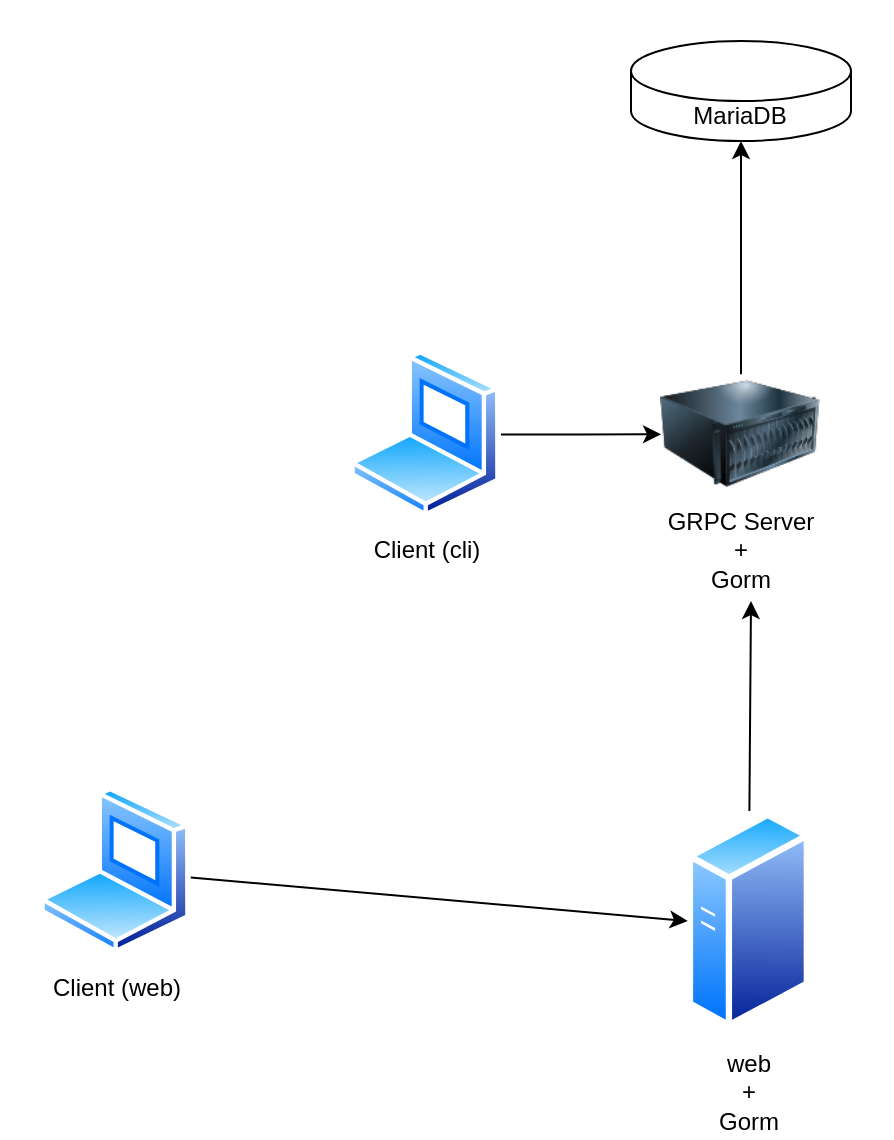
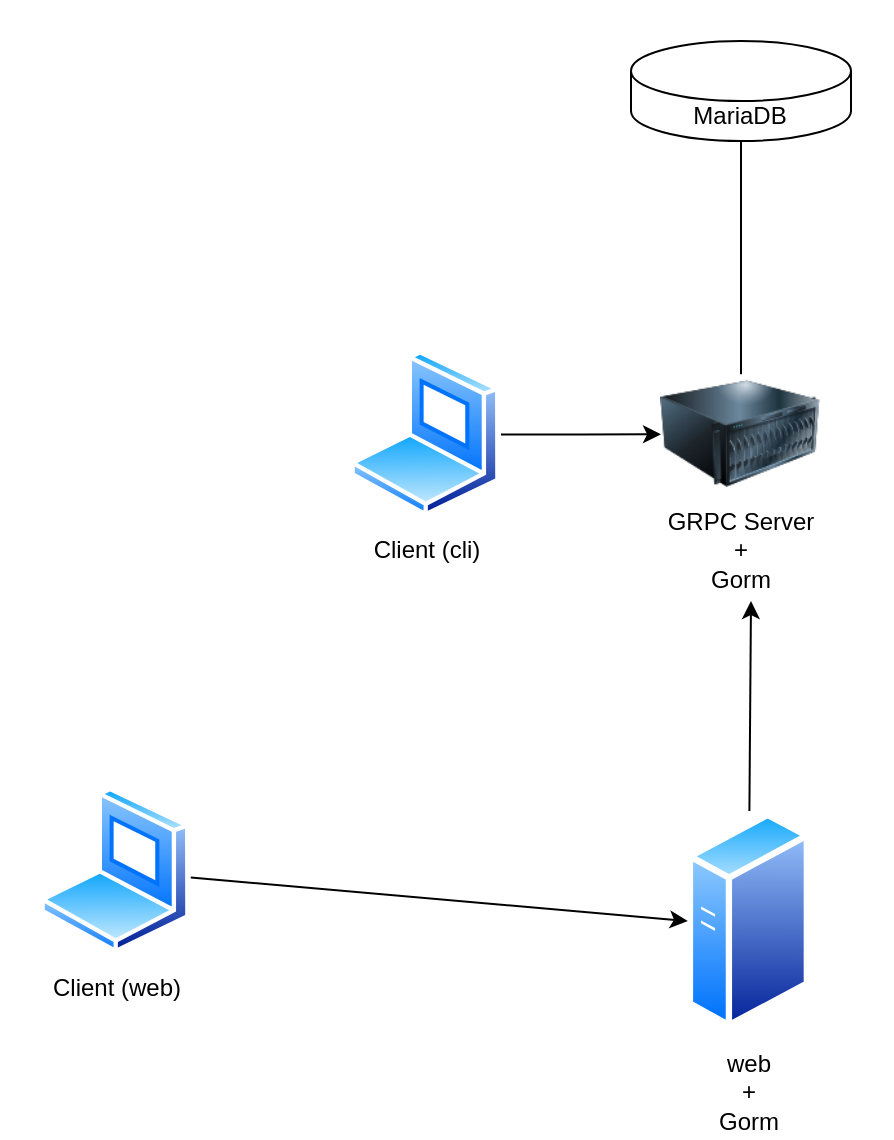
(741, 156) -> (741, 150)
